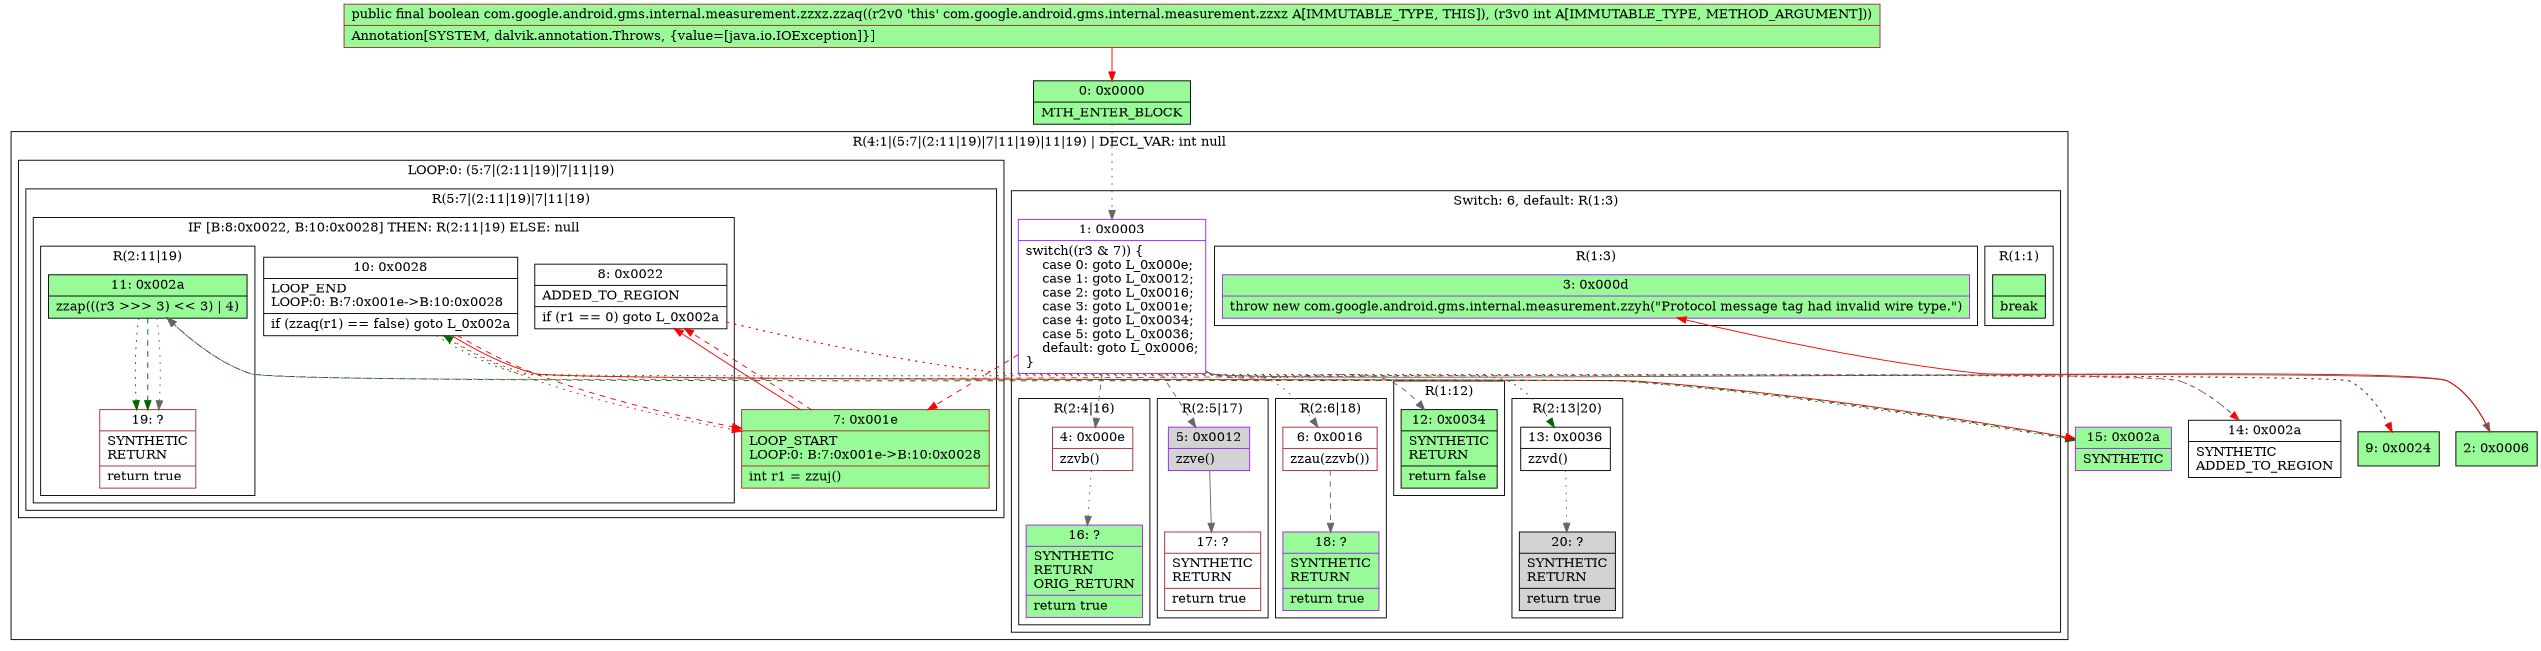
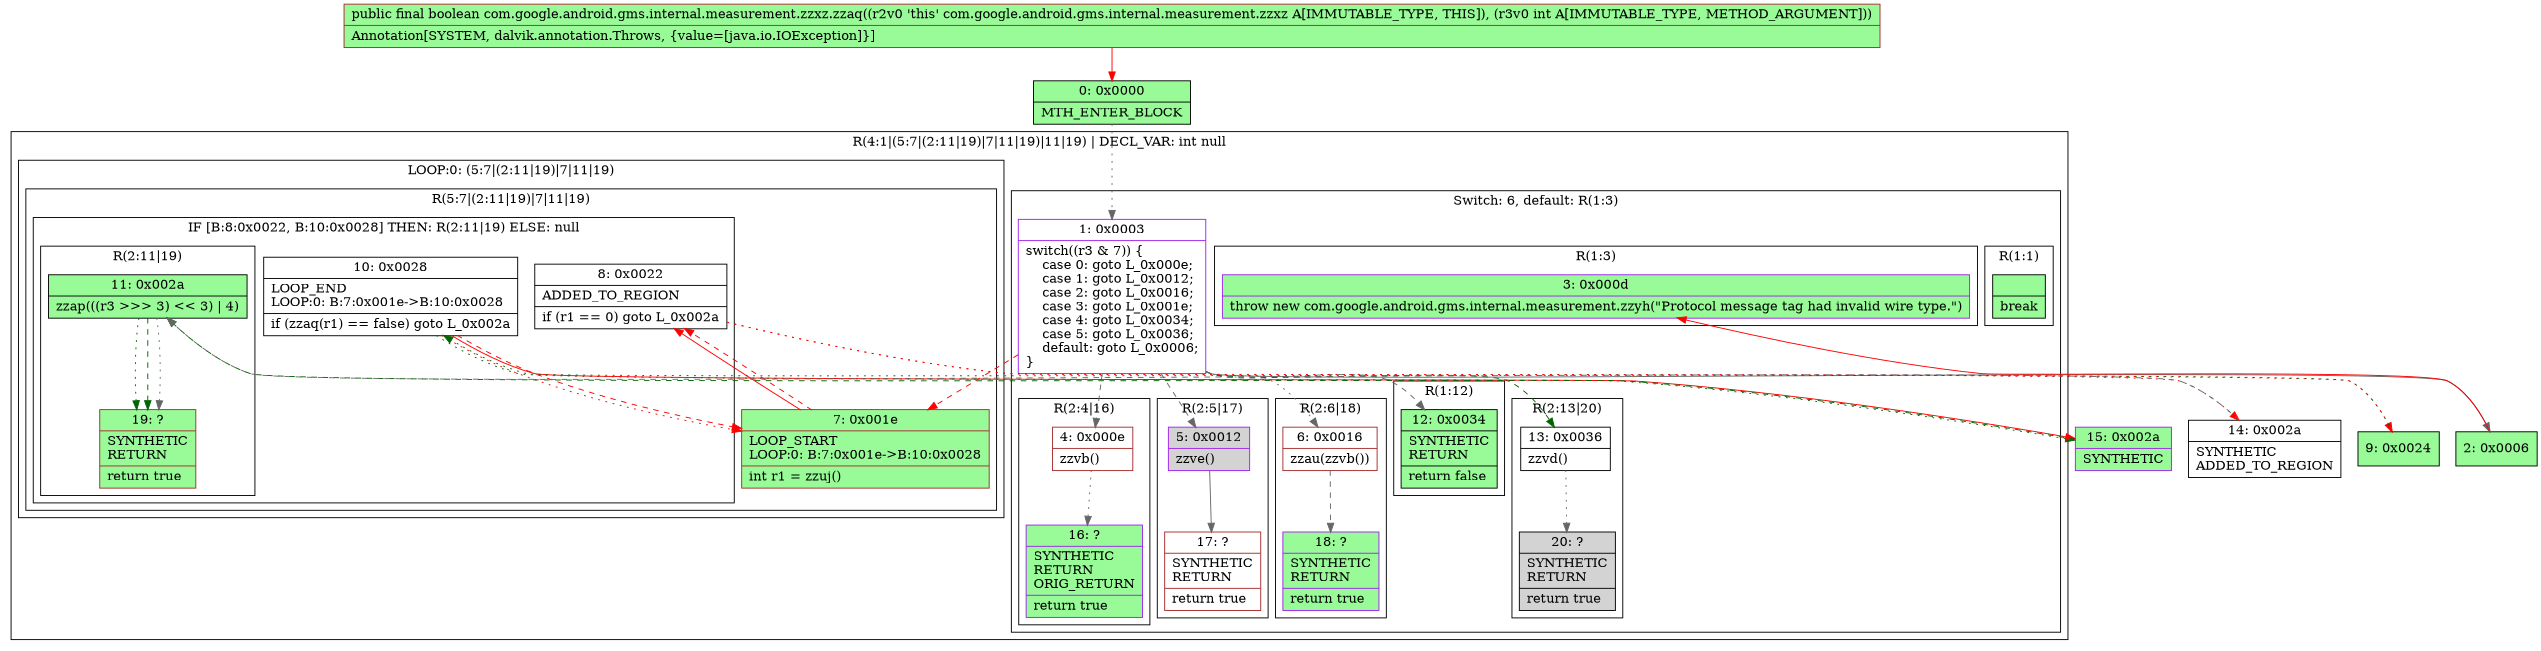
(1386, 376) -> (1386, 376)
(148, 449) -> (148, 449)
